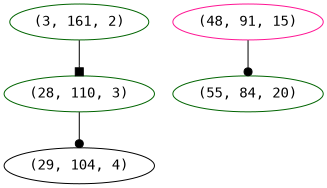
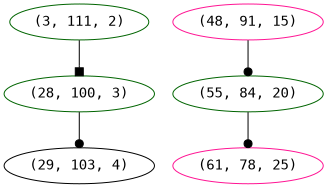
(79, 22) -> (79, 22)
(79, 94) -> (79, 94)
(79, 166) -> (79, 166)
none -> (248, 166)
